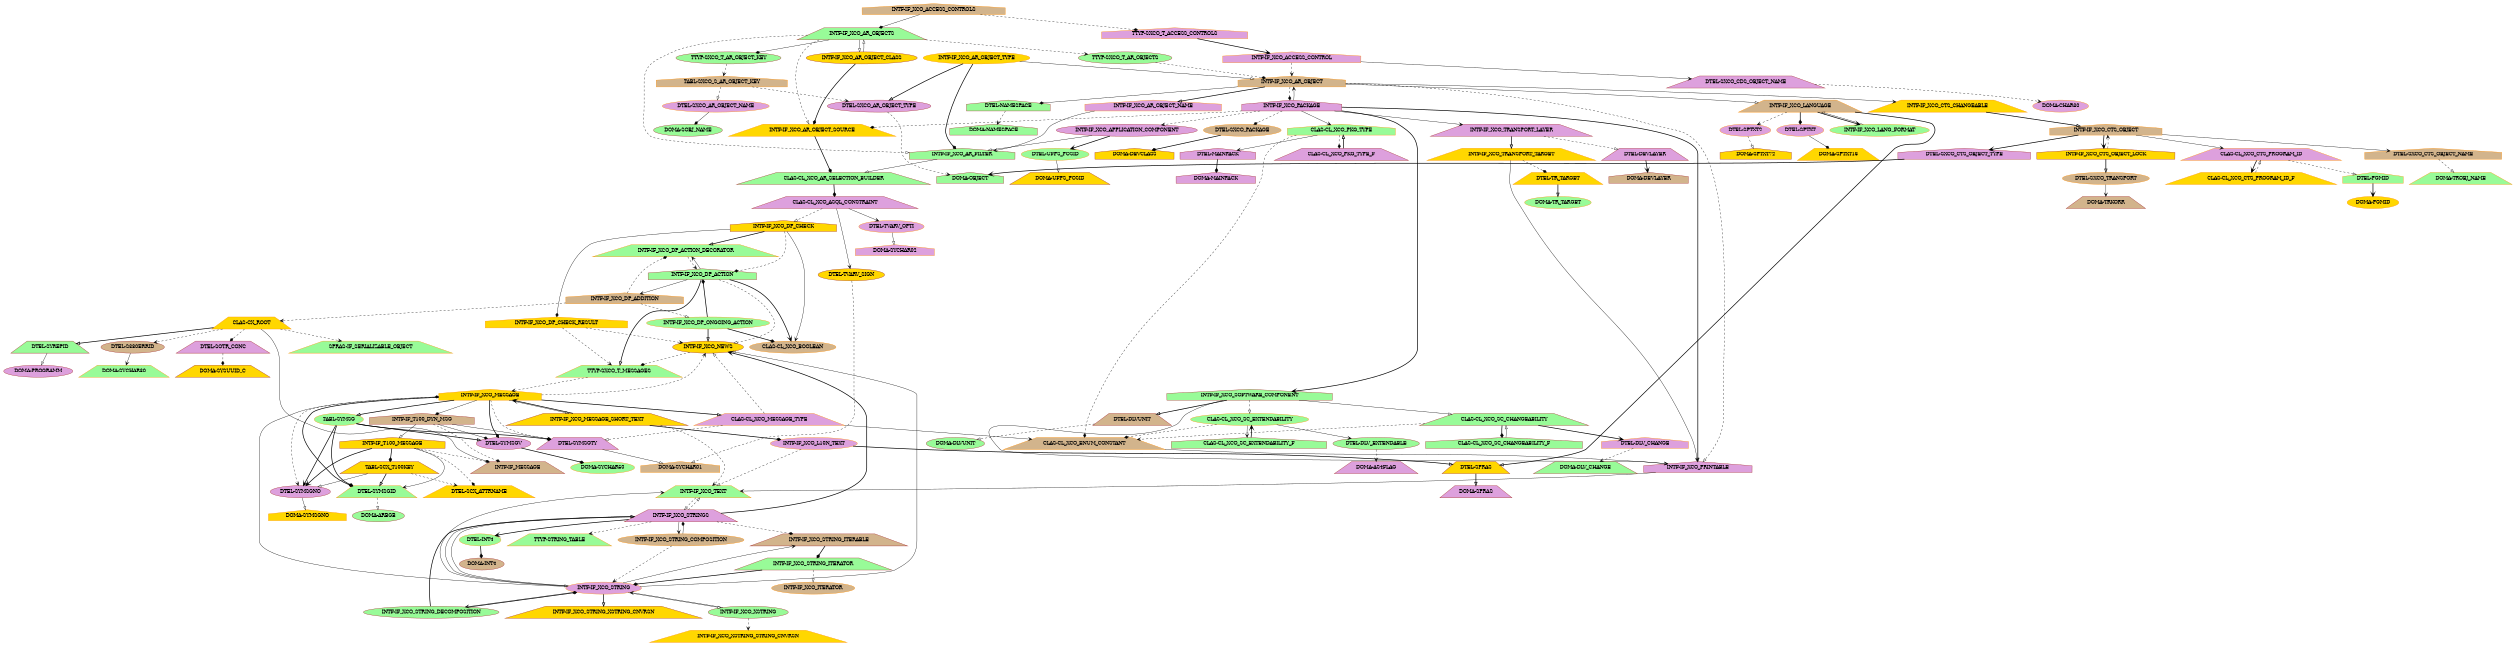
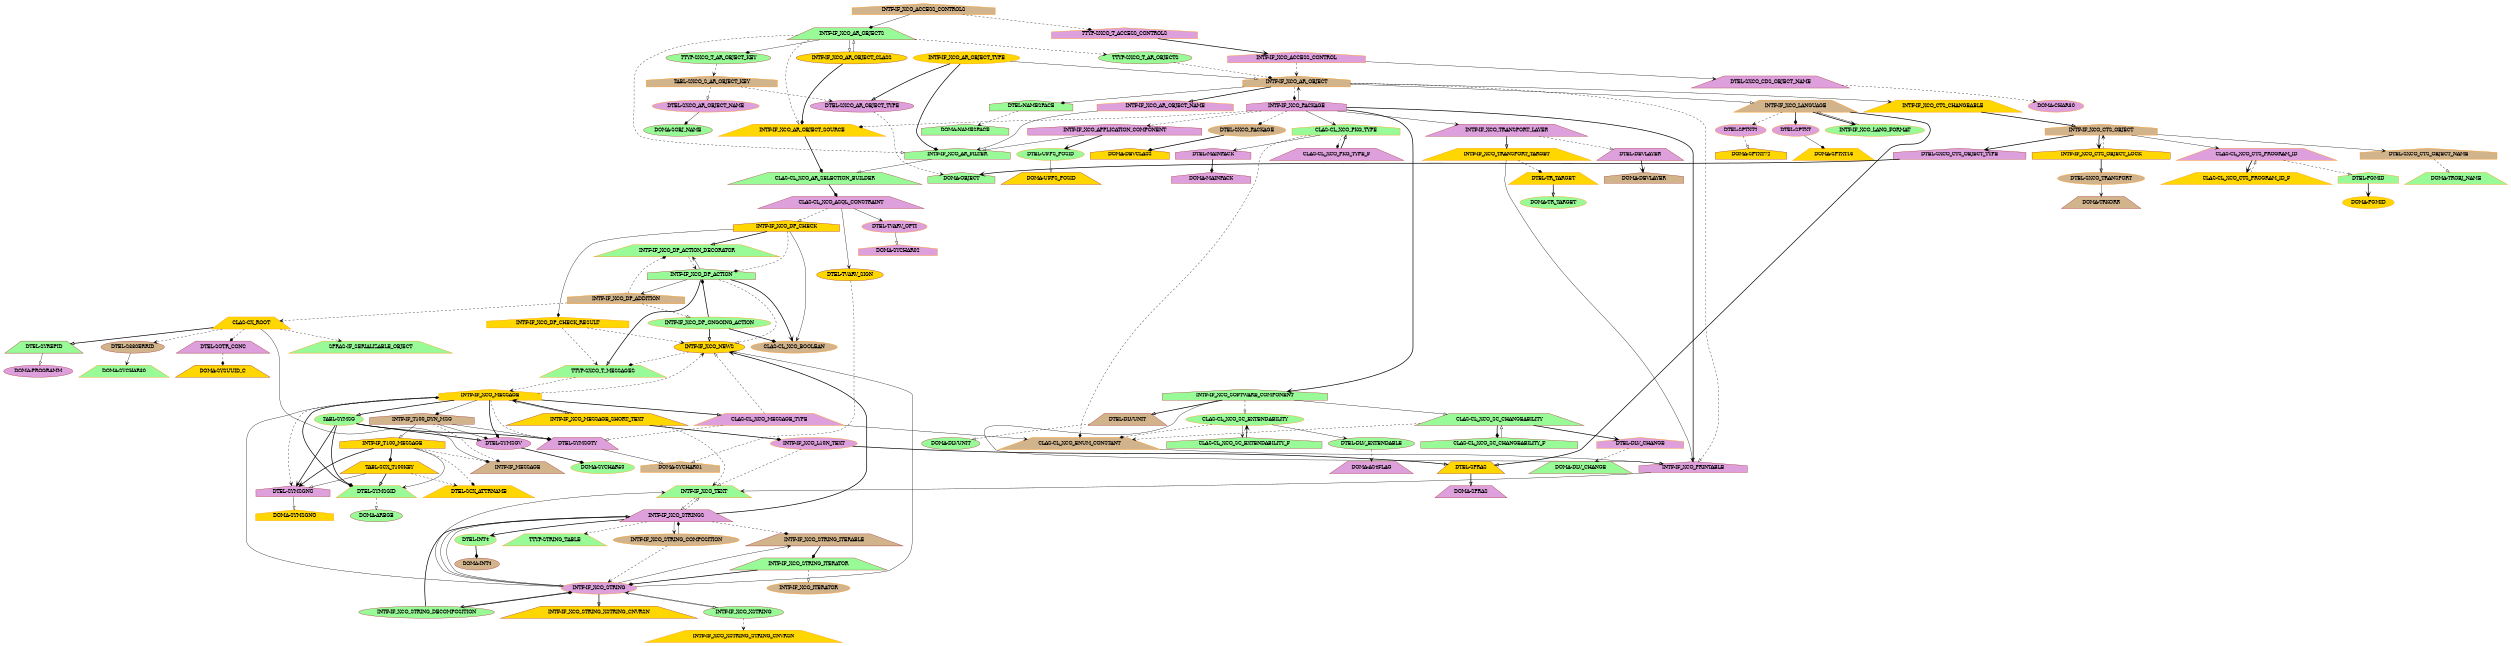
(1127, 130) -> (1115, 130)
(300, 492) -> (293, 492)
